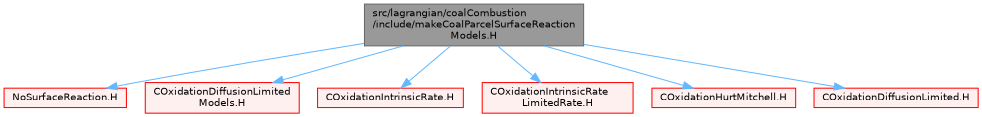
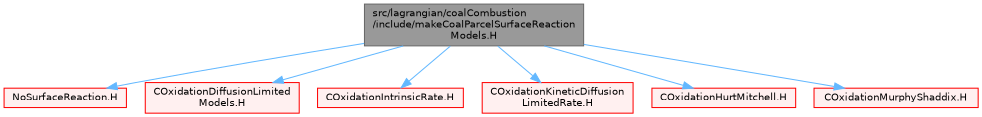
(558, 98) -> (558, 98)
(896, 98) -> (896, 98)
